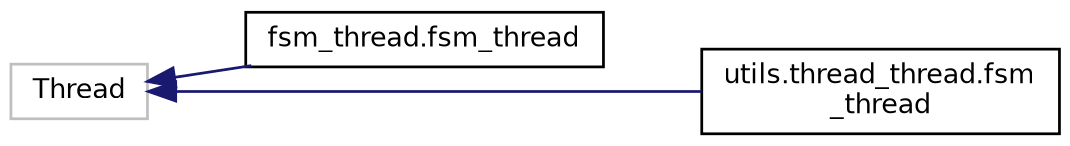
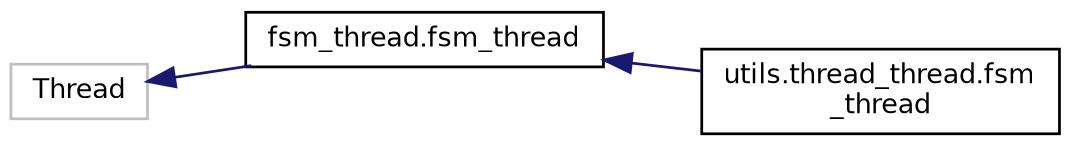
(439, 91) -> (667, 67)
